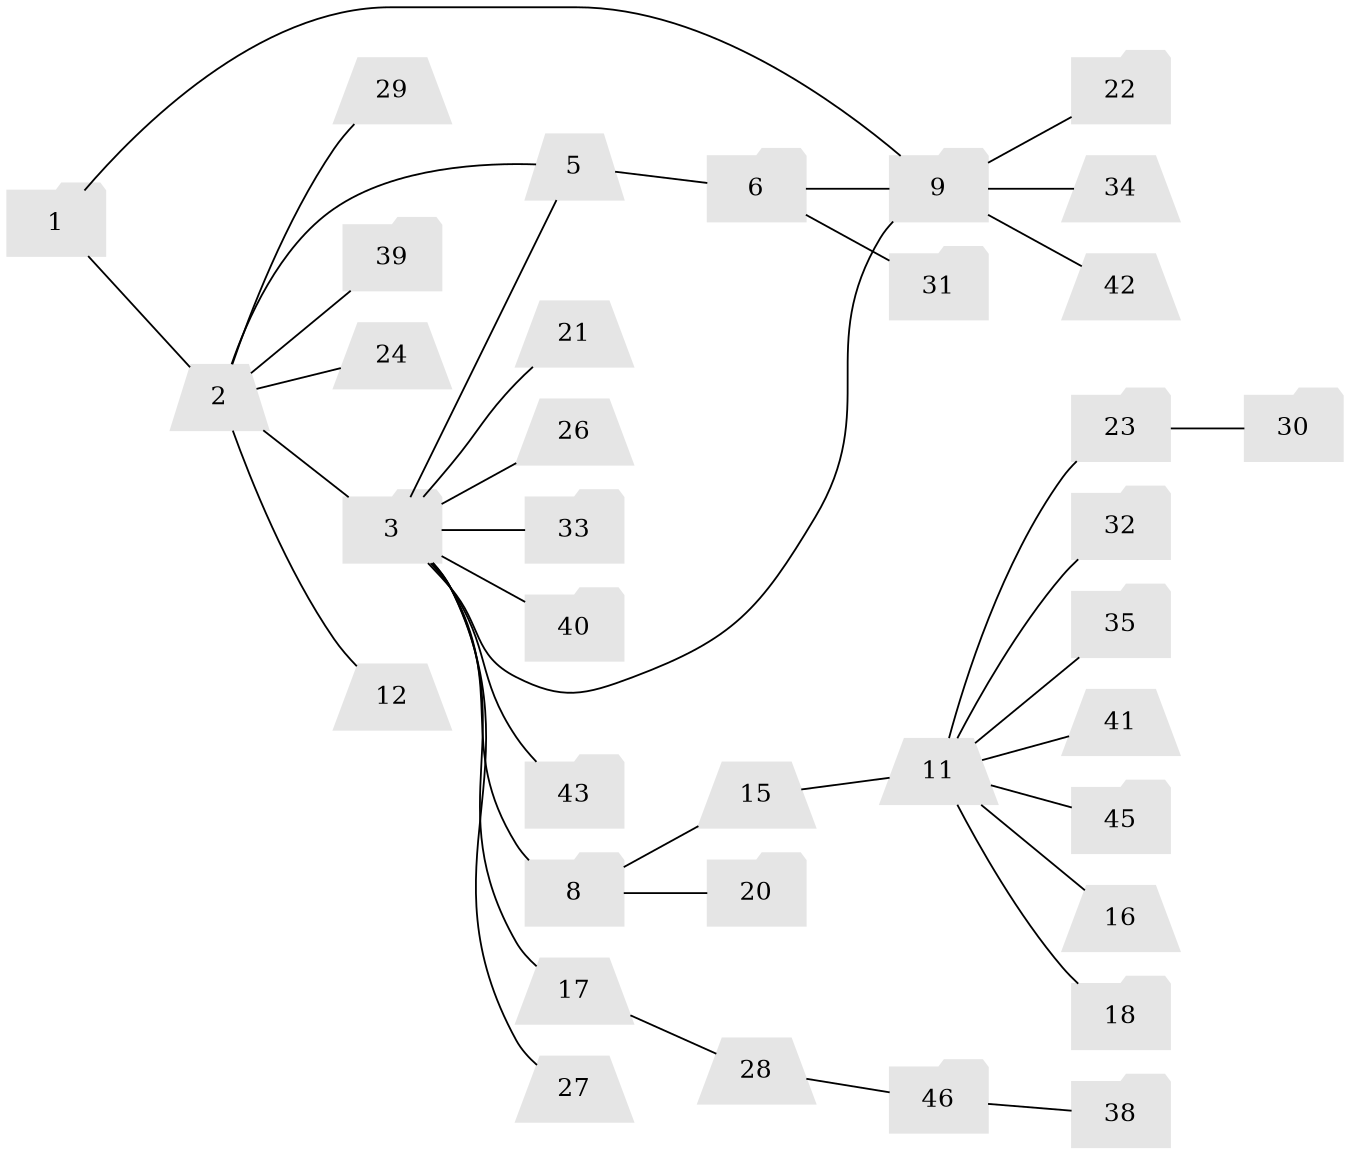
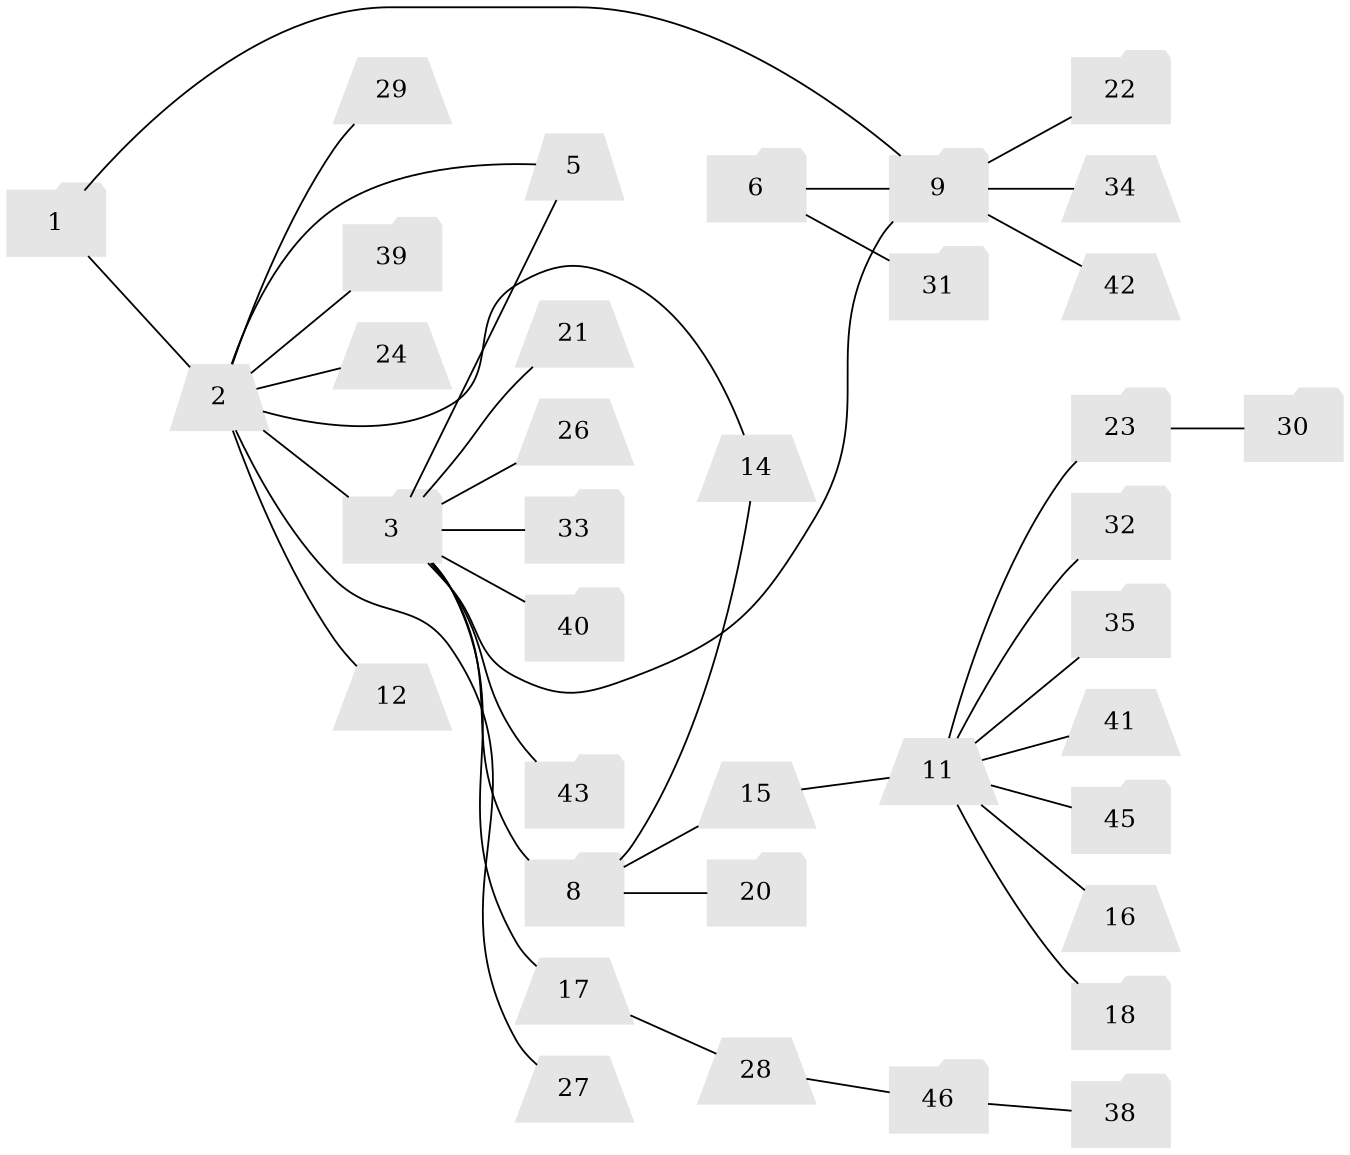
(661, 177) -> none
none -> (757, 468)
(476, 868) -> (462, 668)
